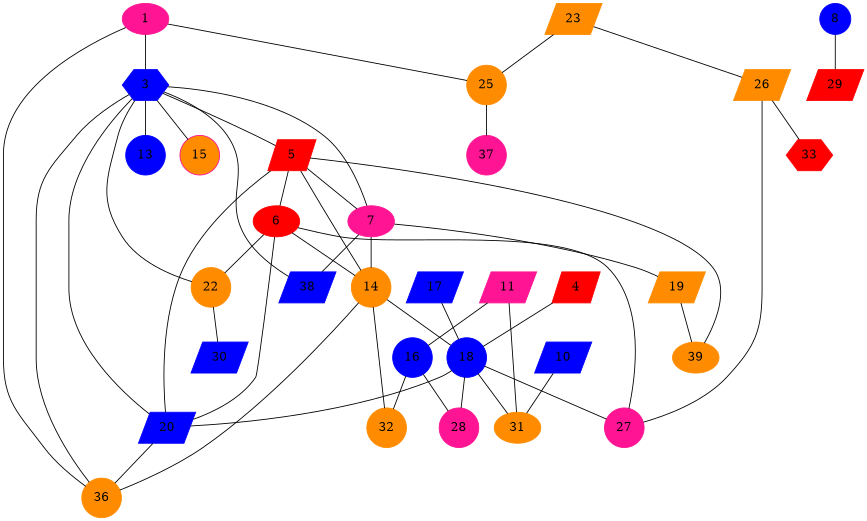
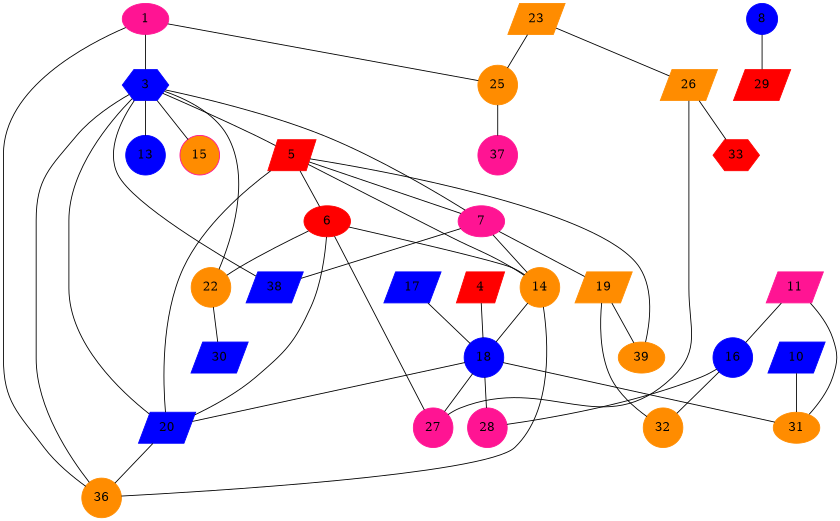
(379, 358) -> (607, 367)
